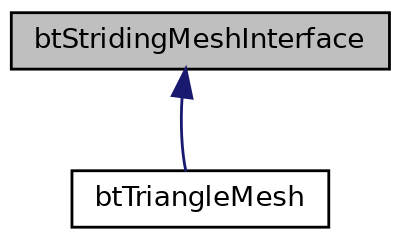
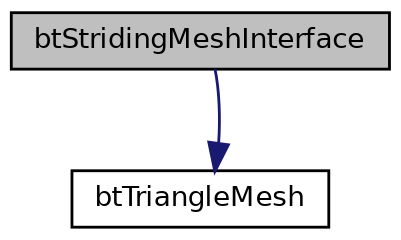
(182, 134) -> (219, 106)
